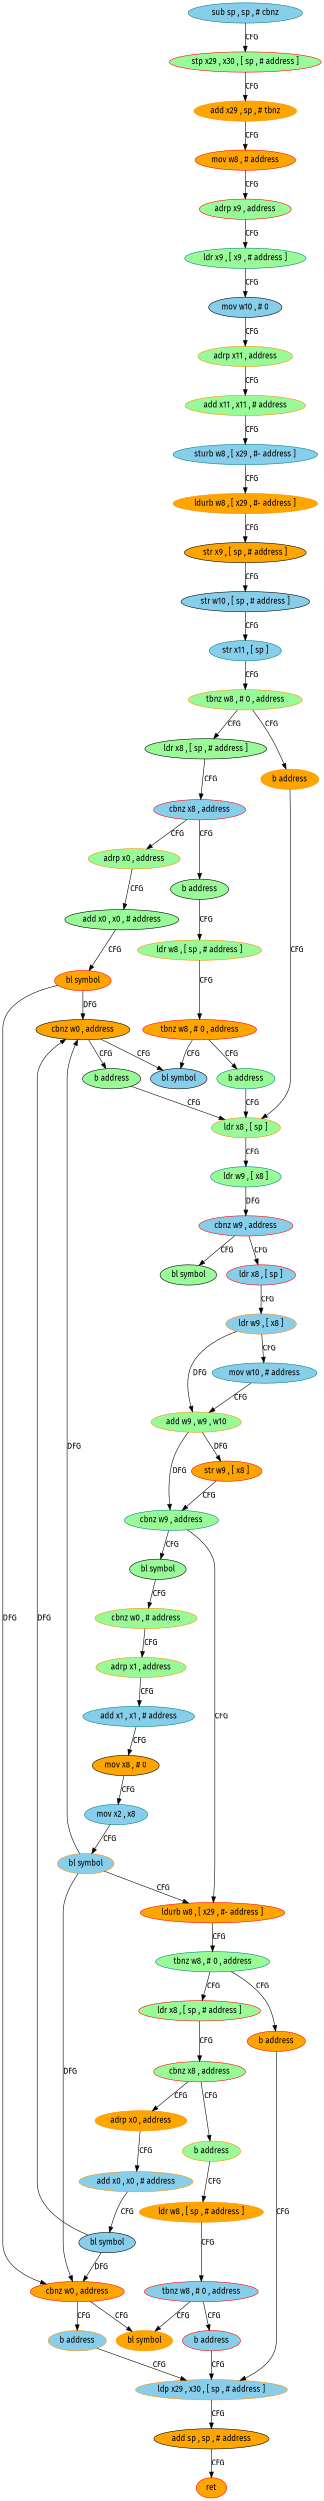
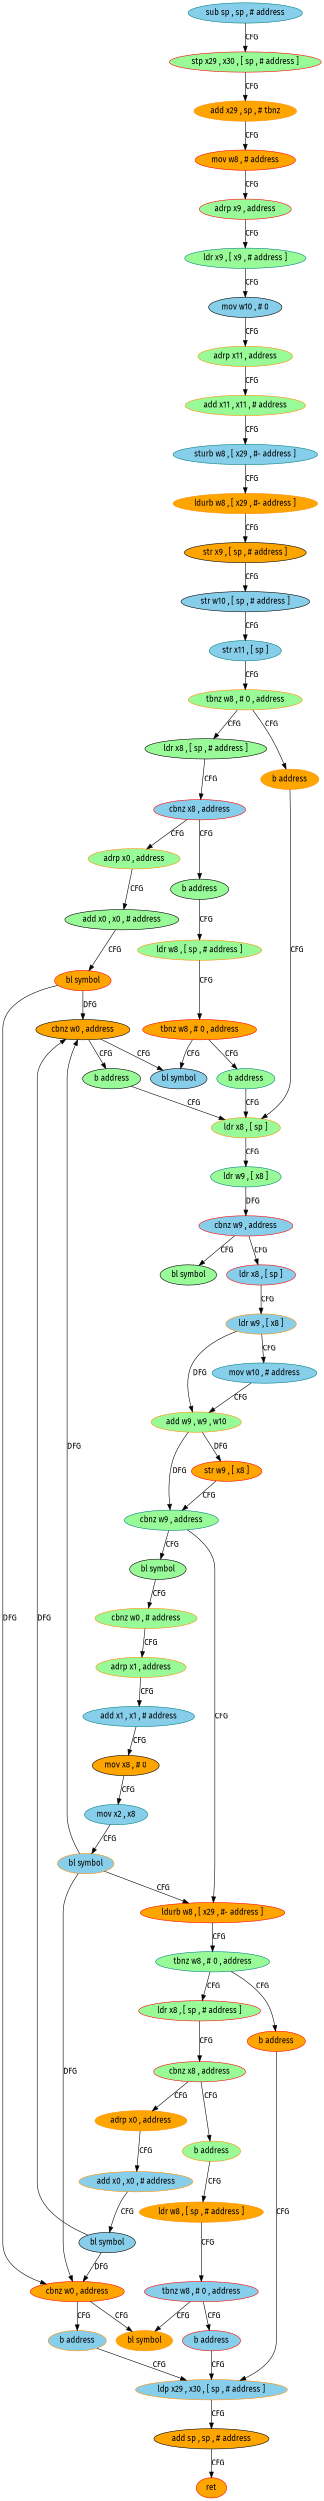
(245, 13) -> (245, 13)
